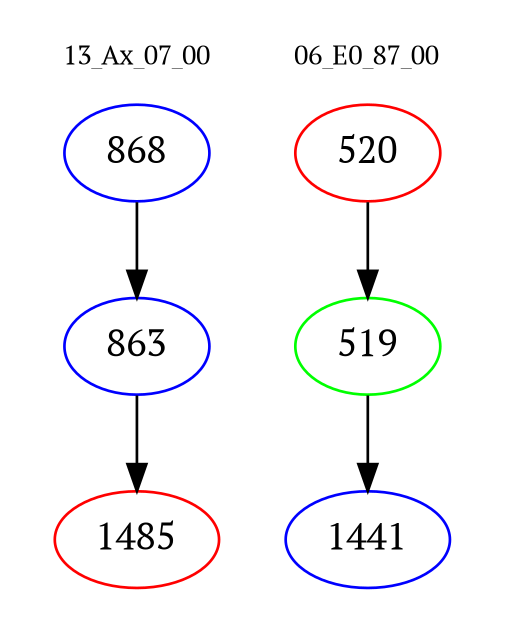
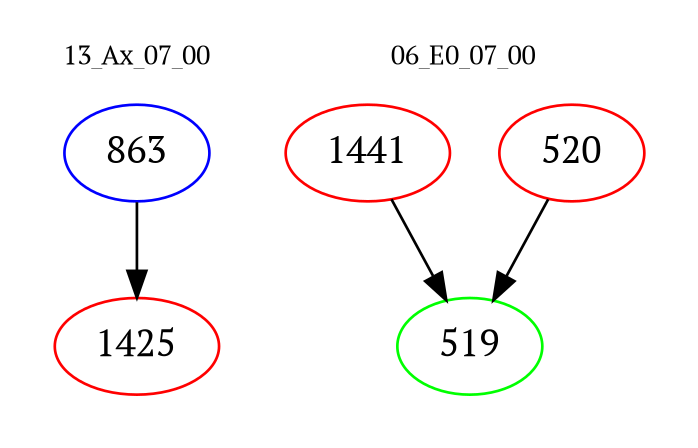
(368, 58) -> (464, 58)
(137, 153) -> none
(368, 430) -> (412, 238)
(137, 540) -> (137, 346)
(368, 540) -> (368, 153)
